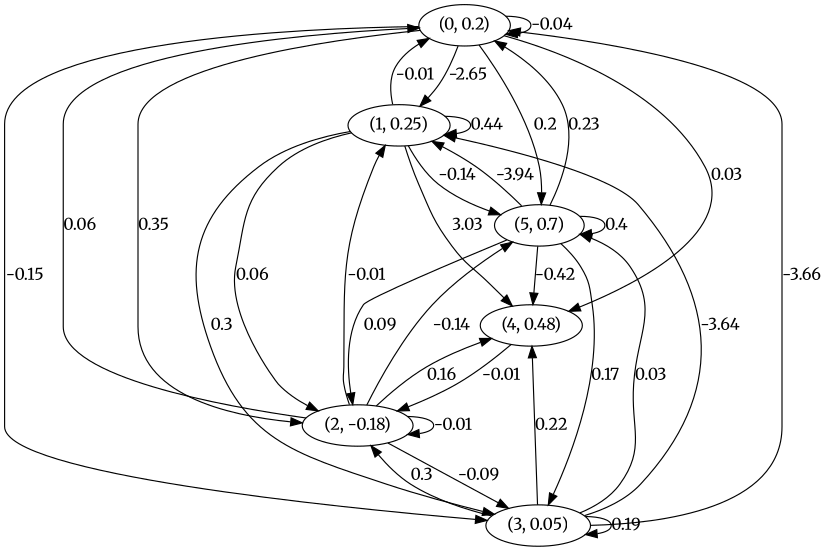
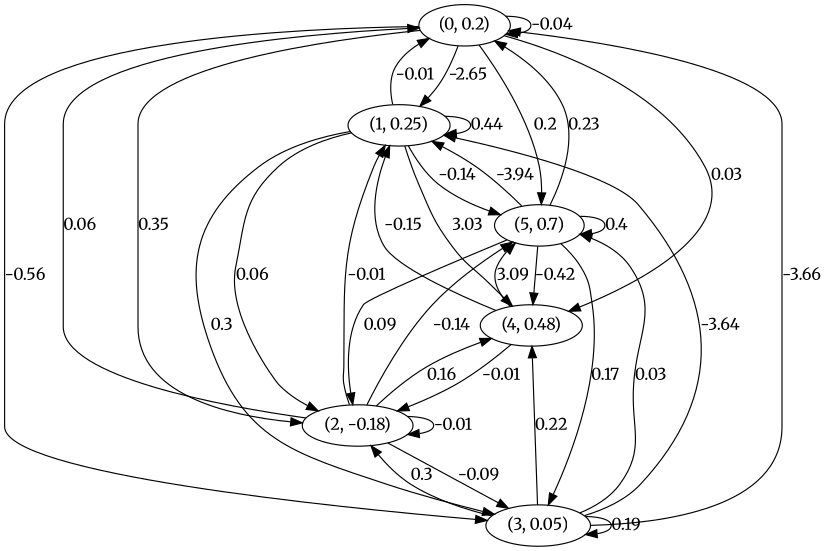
none -> (397, 259)
(25, 275) -> (25, 275)
none -> (495, 279)
